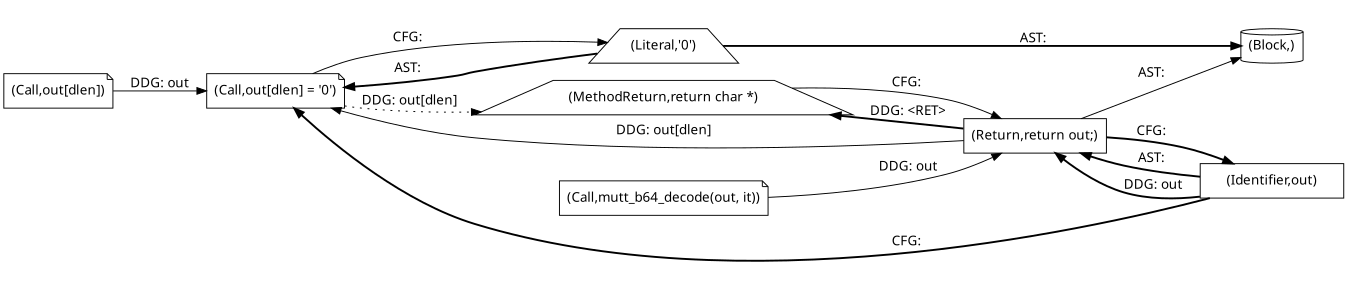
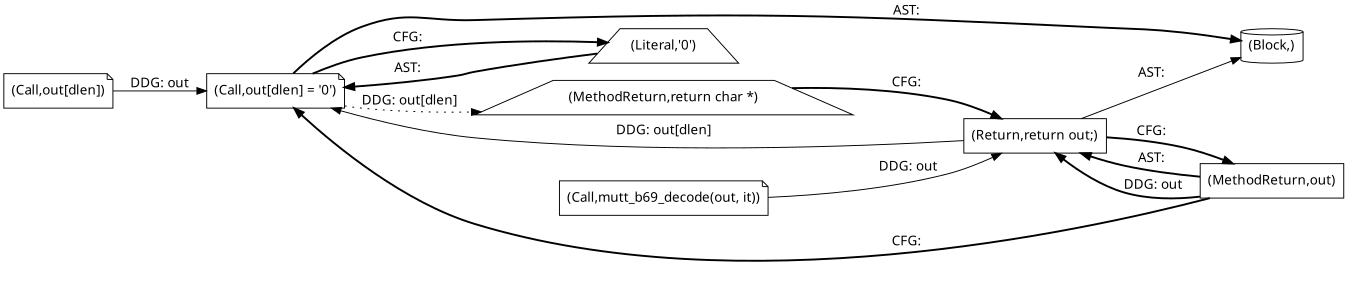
(454, 45) -> (454, 45)
(977, 46) -> (755, 16)
(894, 92) -> (894, 92)
(902, 122) -> none
(1272, 181) -> (1272, 181)
(664, 198) -> (664, 198)
